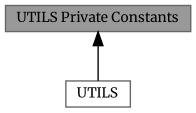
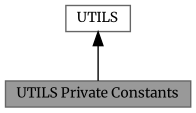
(98, 63) -> (98, 63)
